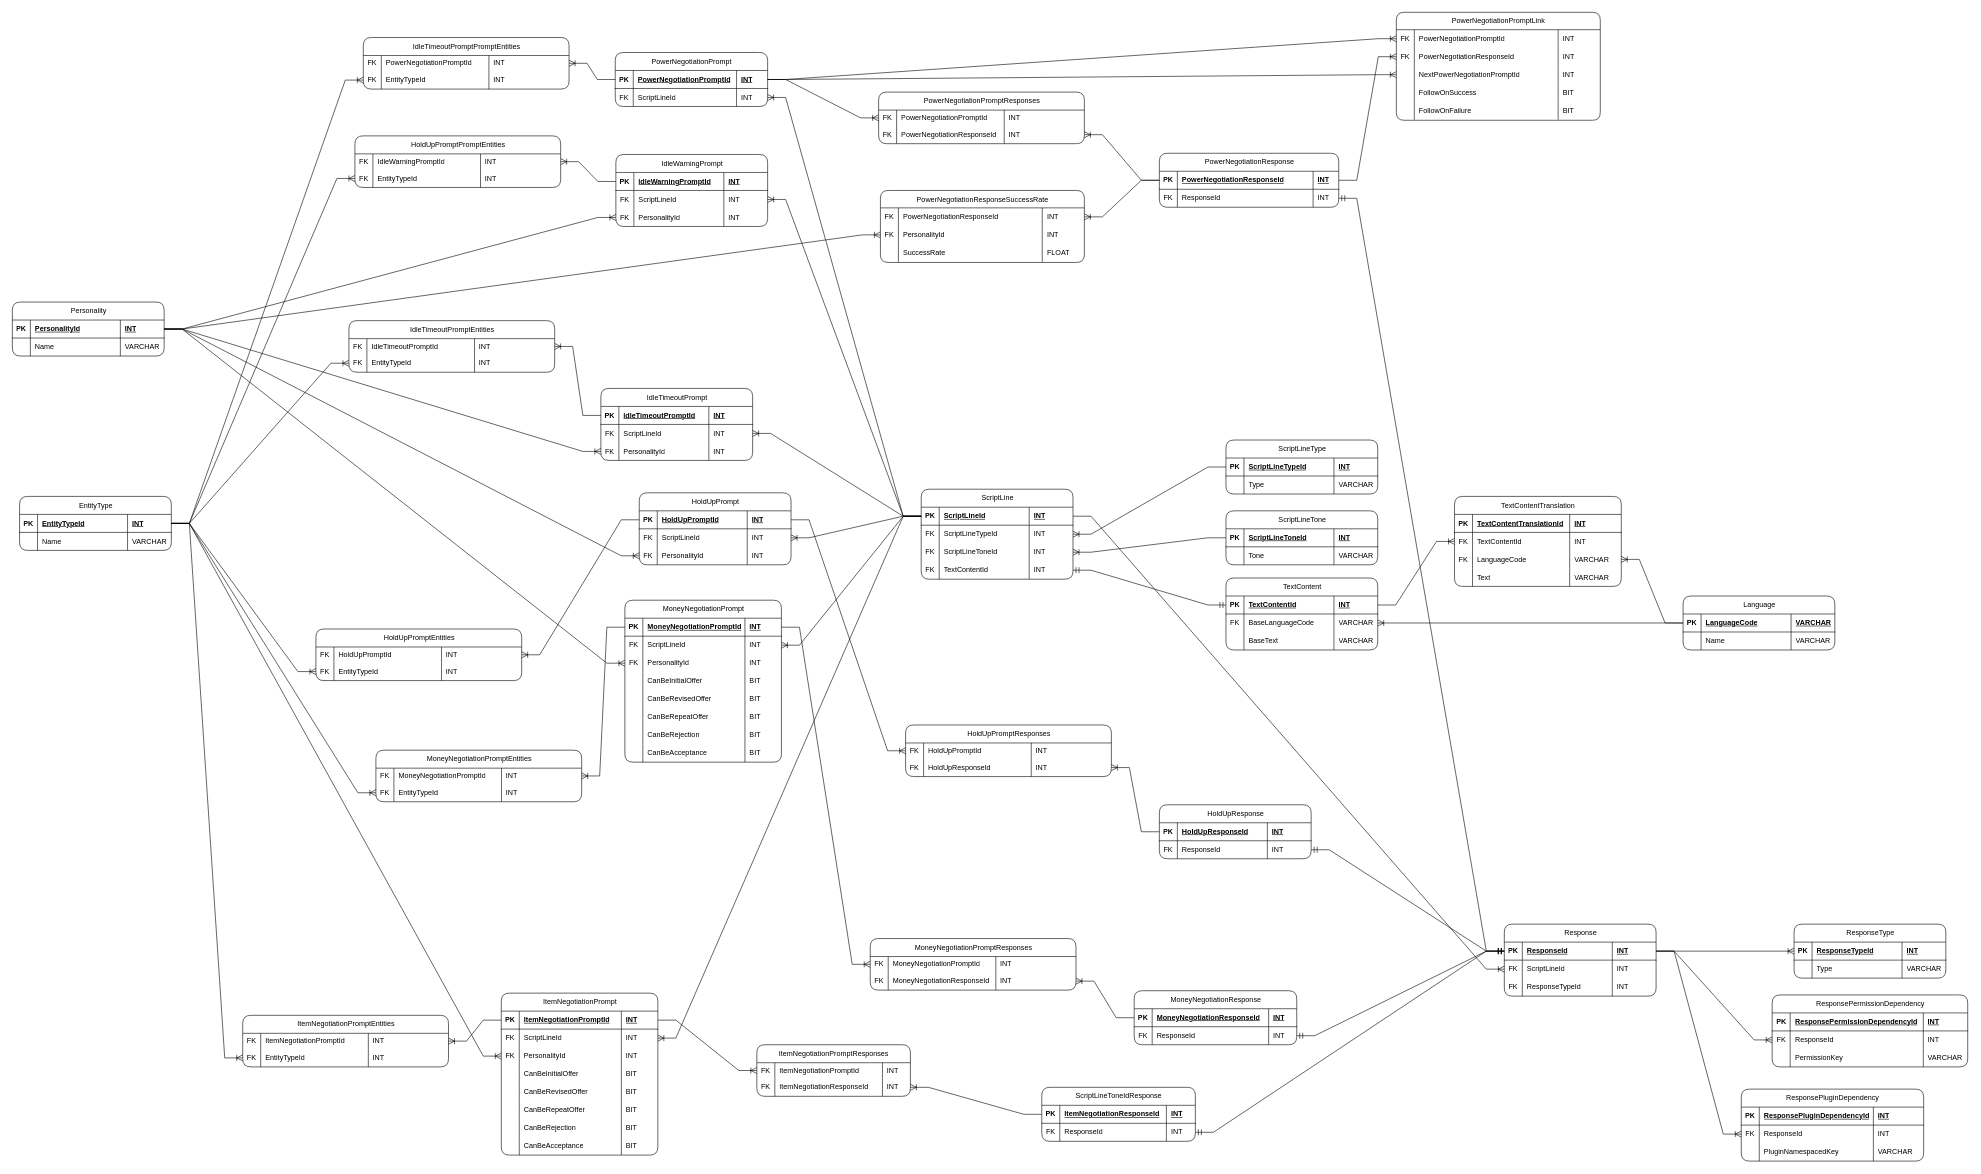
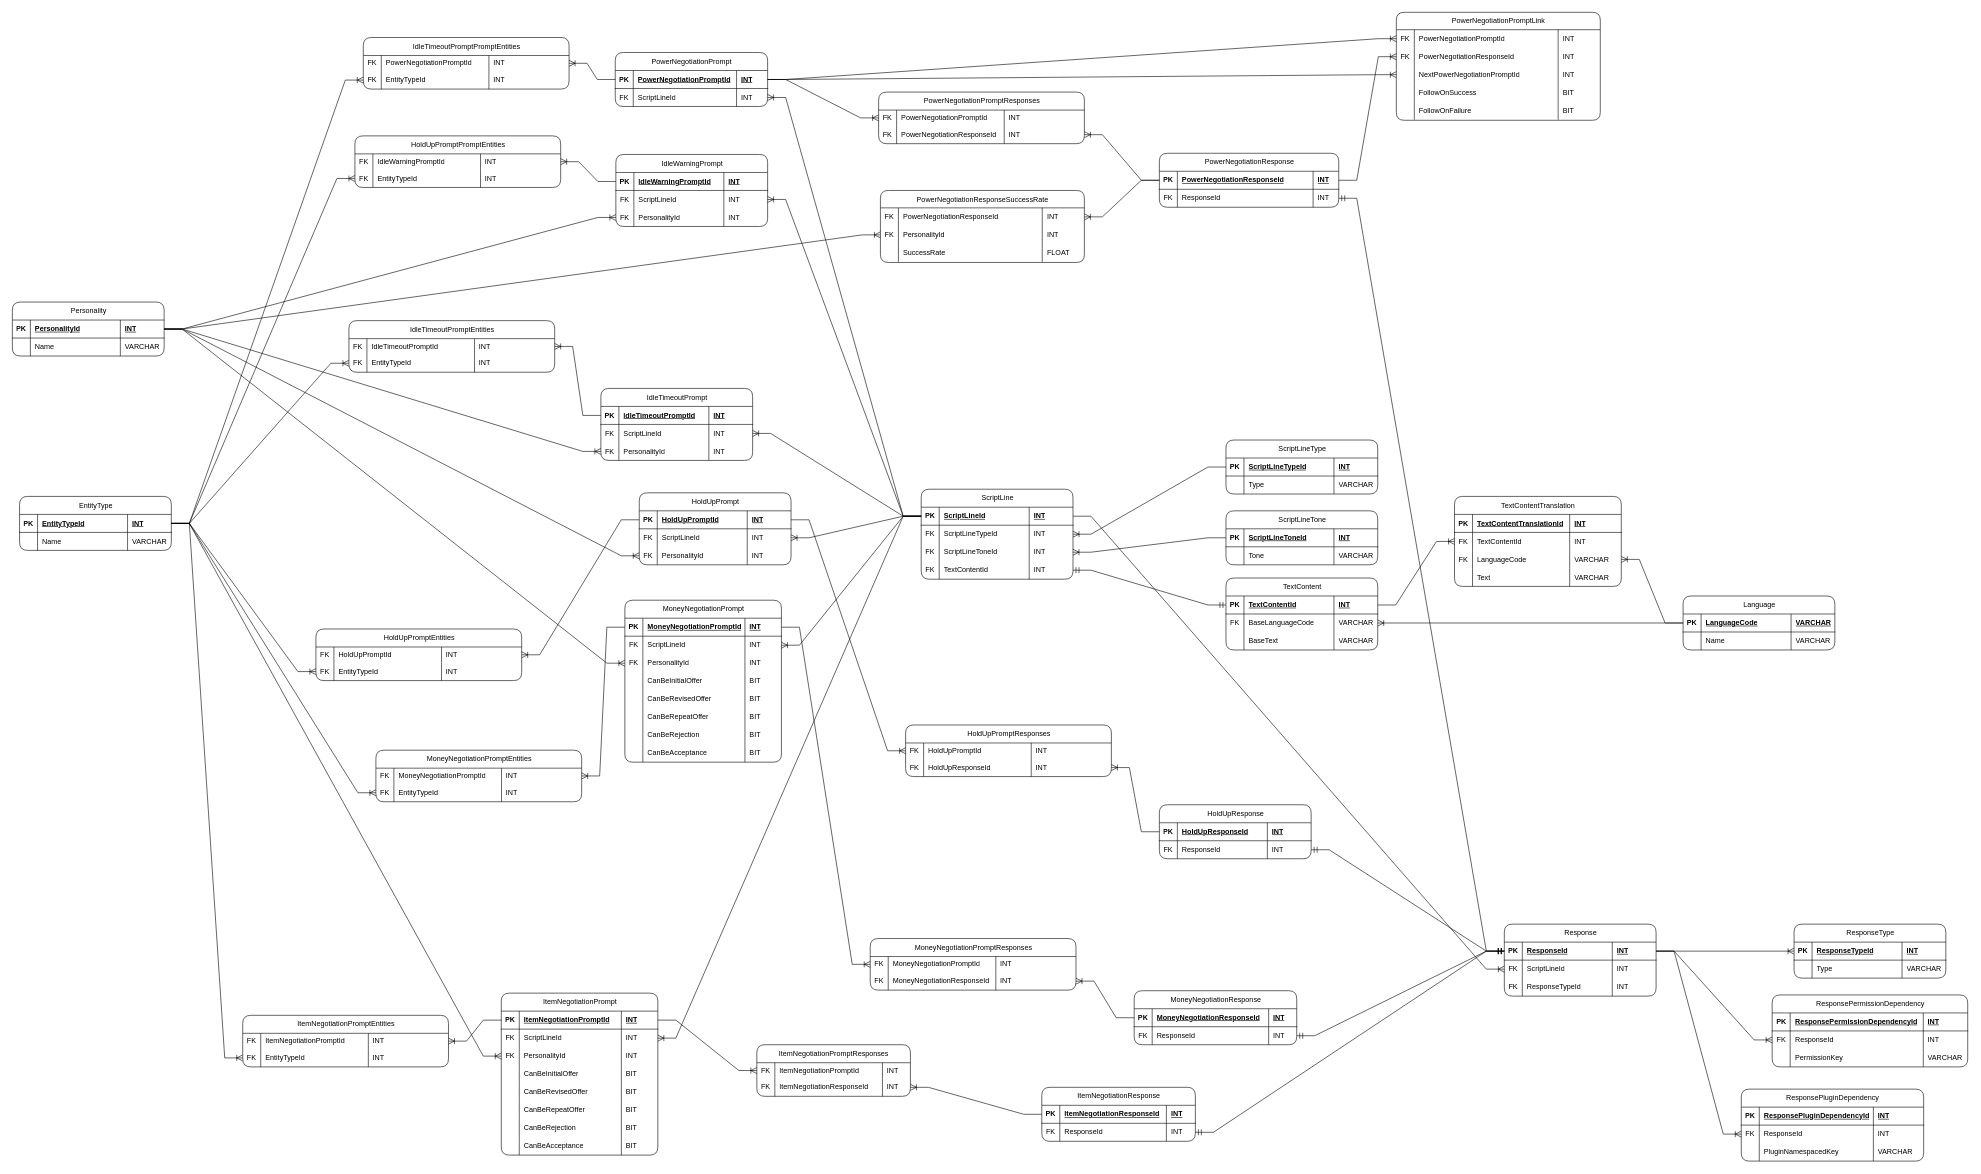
(1119, 1097) -> (1119, 1097)
